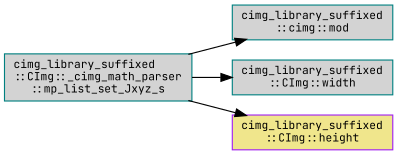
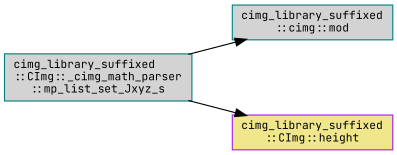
(313, 77) -> none
